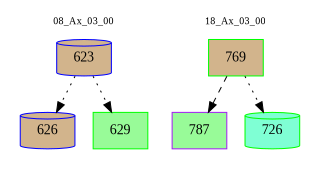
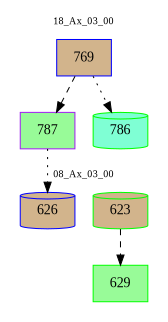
(84, 58) -> (120, 211)
(236, 58) -> (84, 58)
(68, 90) -> (48, 171)
(100, 90) -> (120, 242)
(272, 131) -> (120, 131)
